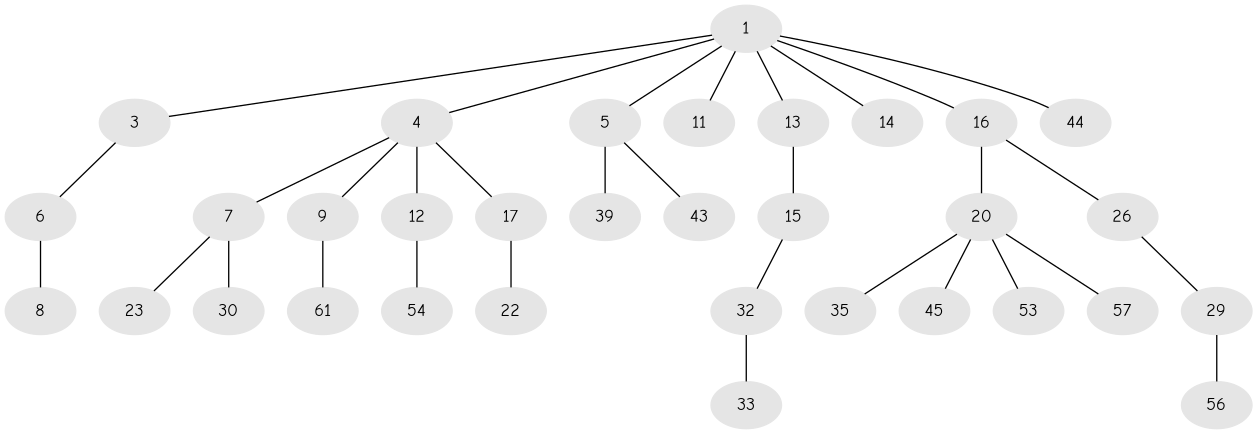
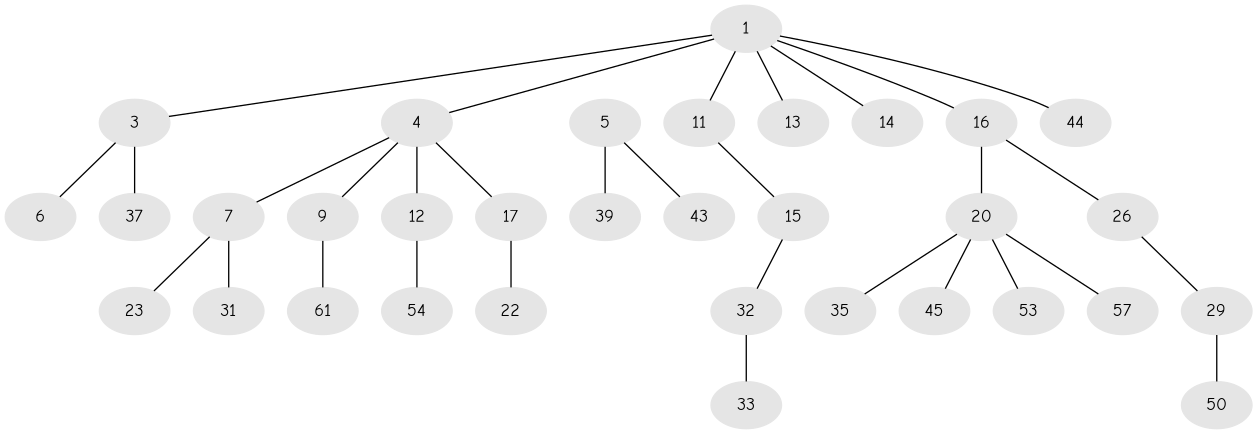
(676, 76) -> none
(793, 170) -> (746, 170)
none -> (135, 217)
(41, 311) -> none
(229, 311) -> (229, 311)
(1217, 405) -> (1217, 405)
